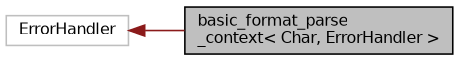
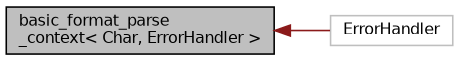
(165, 31) -> (310, 31)
